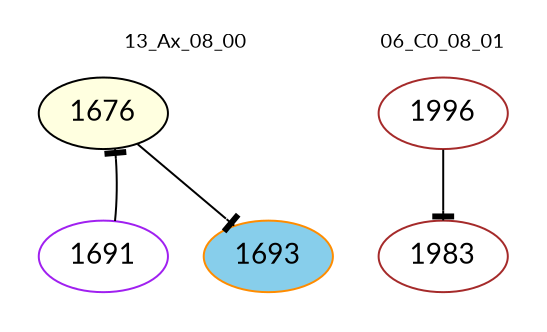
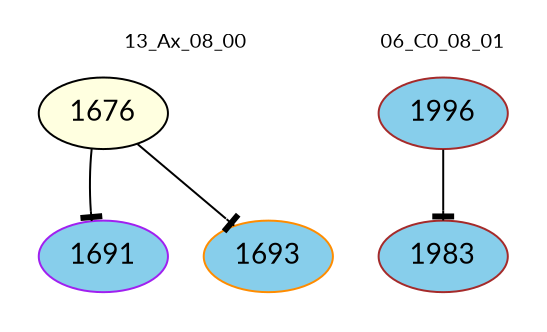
(443, 113) -> (443, 113)
(117, 190) -> (90, 180)
(103, 256) -> (103, 256)
(443, 256) -> (443, 256)
